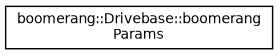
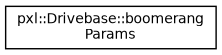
(139, 28) -> (111, 28)
